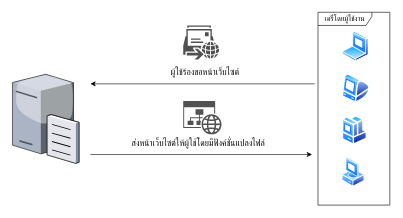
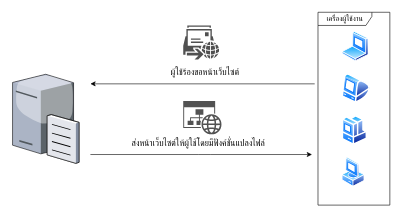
(345, 19) -> (345, 19)
